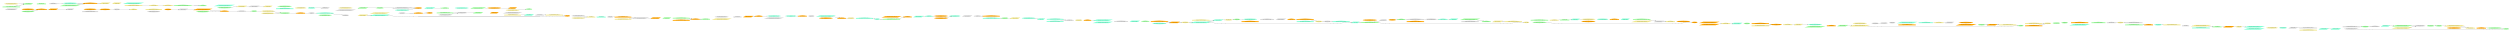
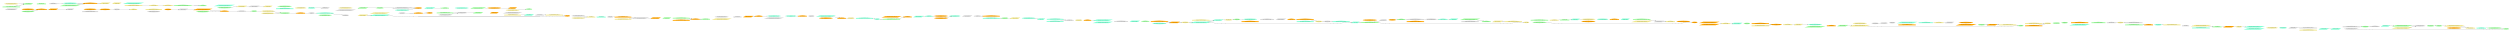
(2481, 28) -> (2481, 28)
